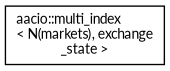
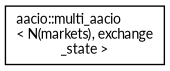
(85, 35) -> (85, 35)
